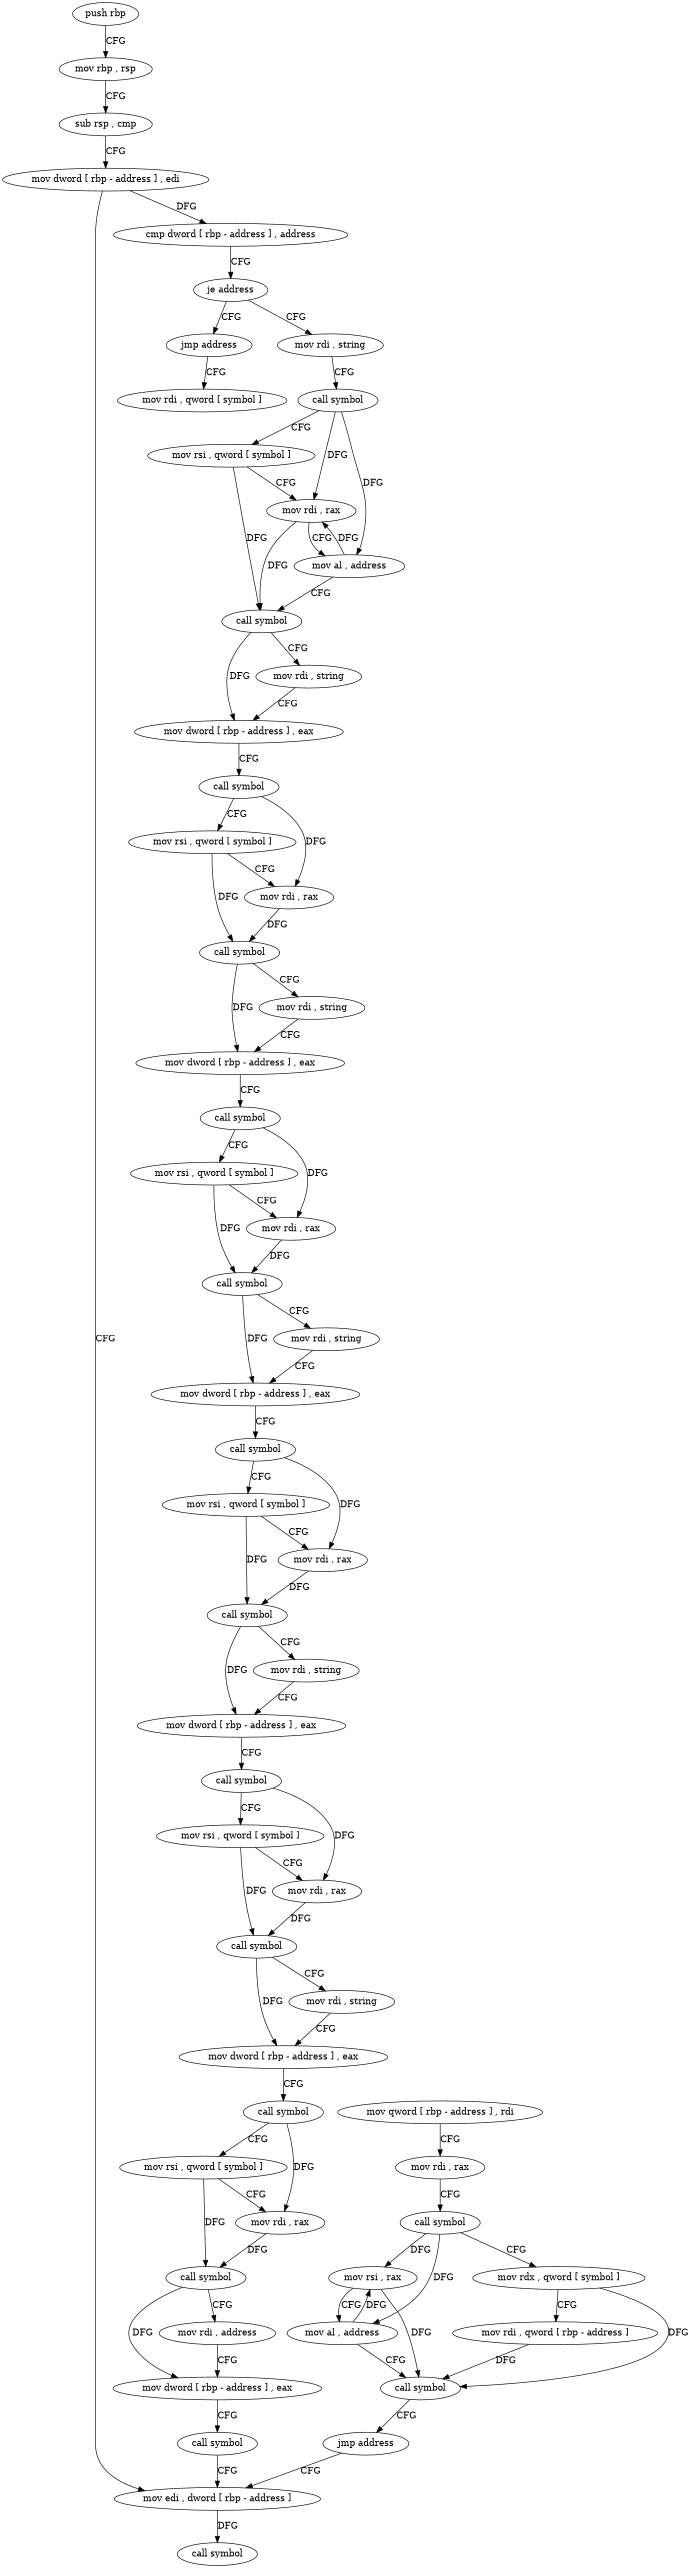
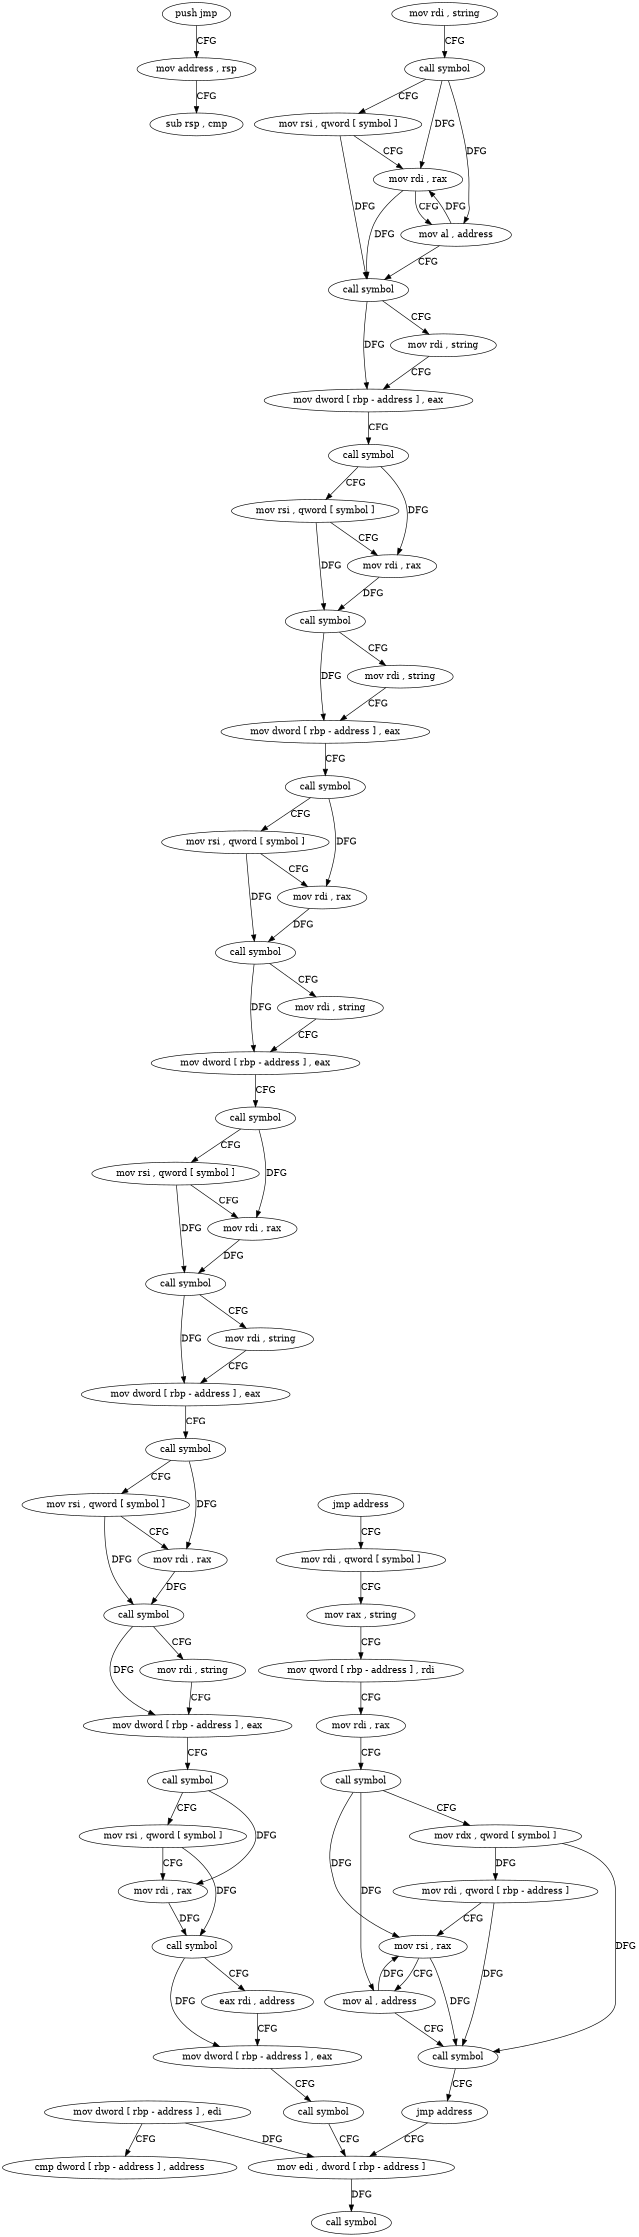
(106, 14) -> (196, 14)
(106, 69) -> (196, 69)
(106, 149) -> none
(187, 207) -> (146, 2140)
(231, 290) -> none
(106, 1339) -> (272, 2140)
none -> (361, 1615)
none -> (462, 1917)
(567, 2306) -> (506, 1864)
(217, 2333) -> (257, 2002)
